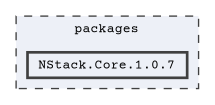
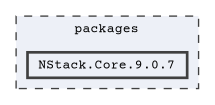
(107, 65) -> (107, 65)
